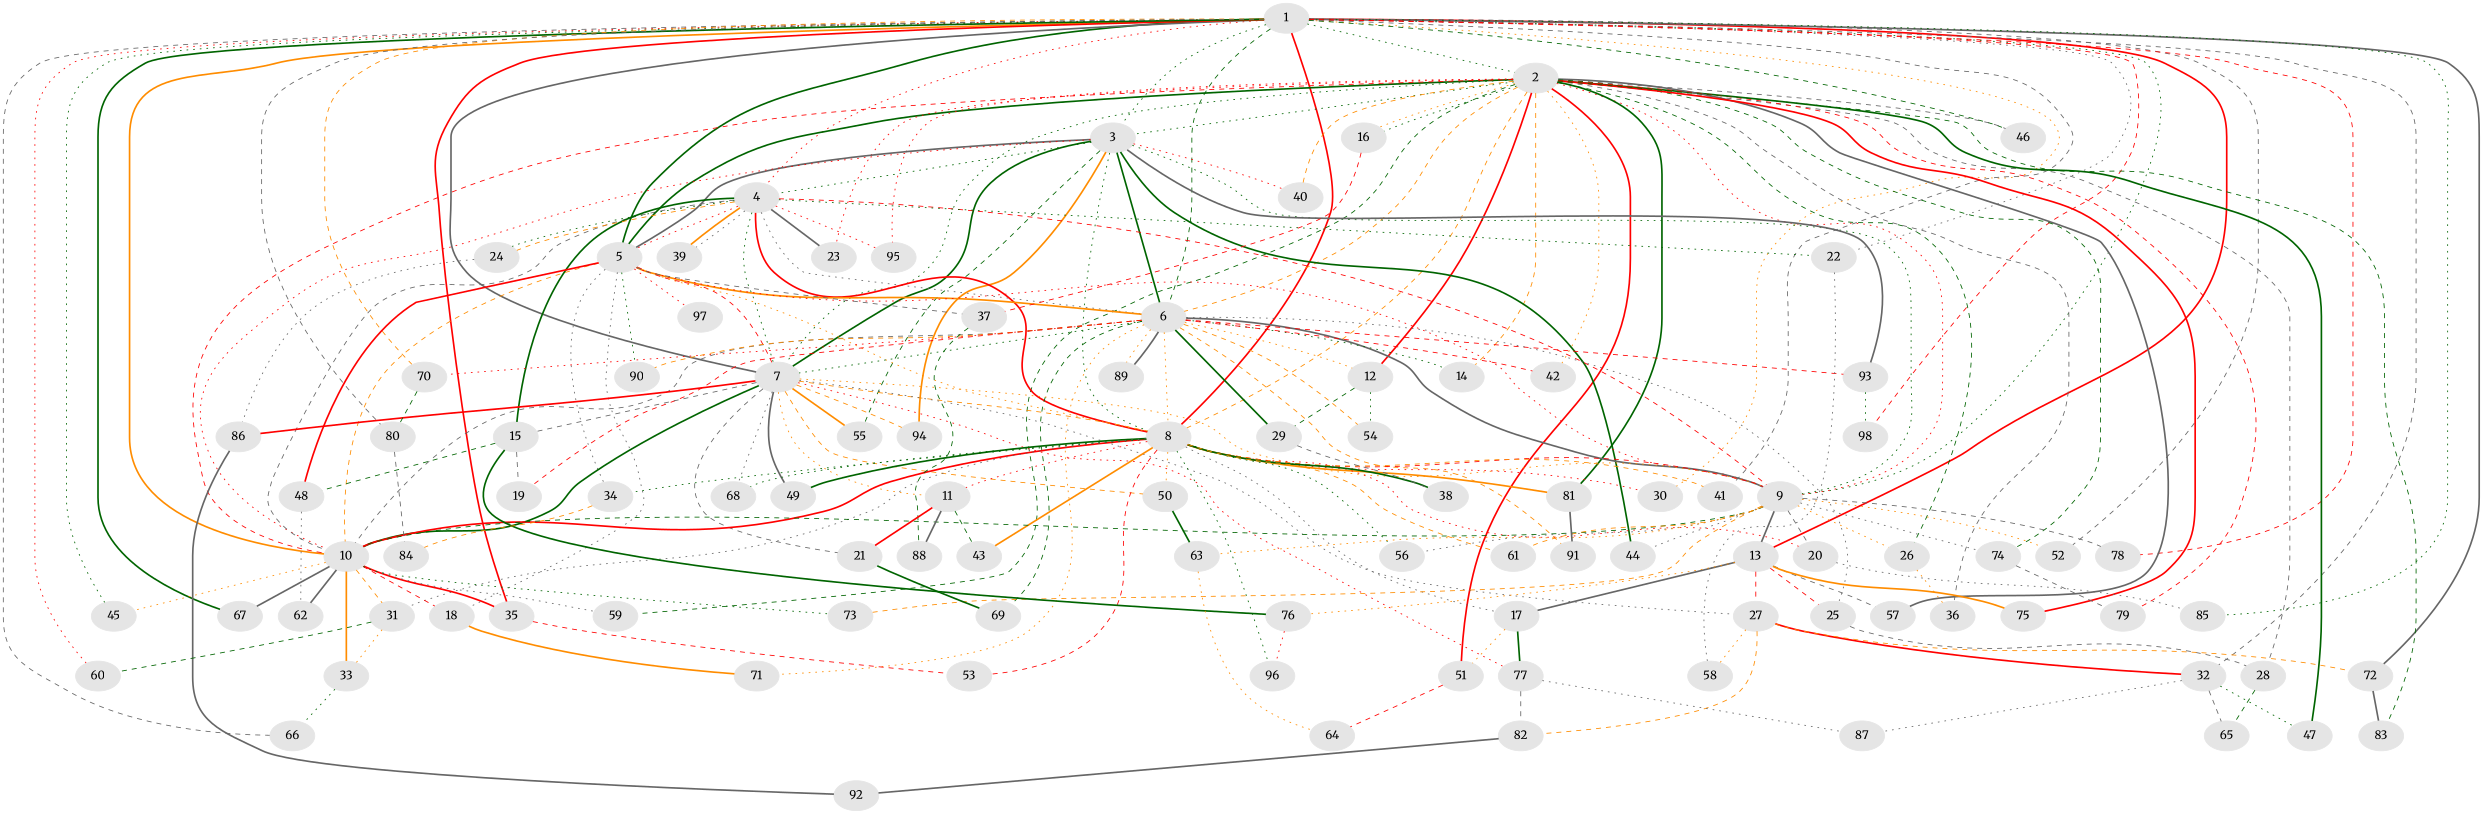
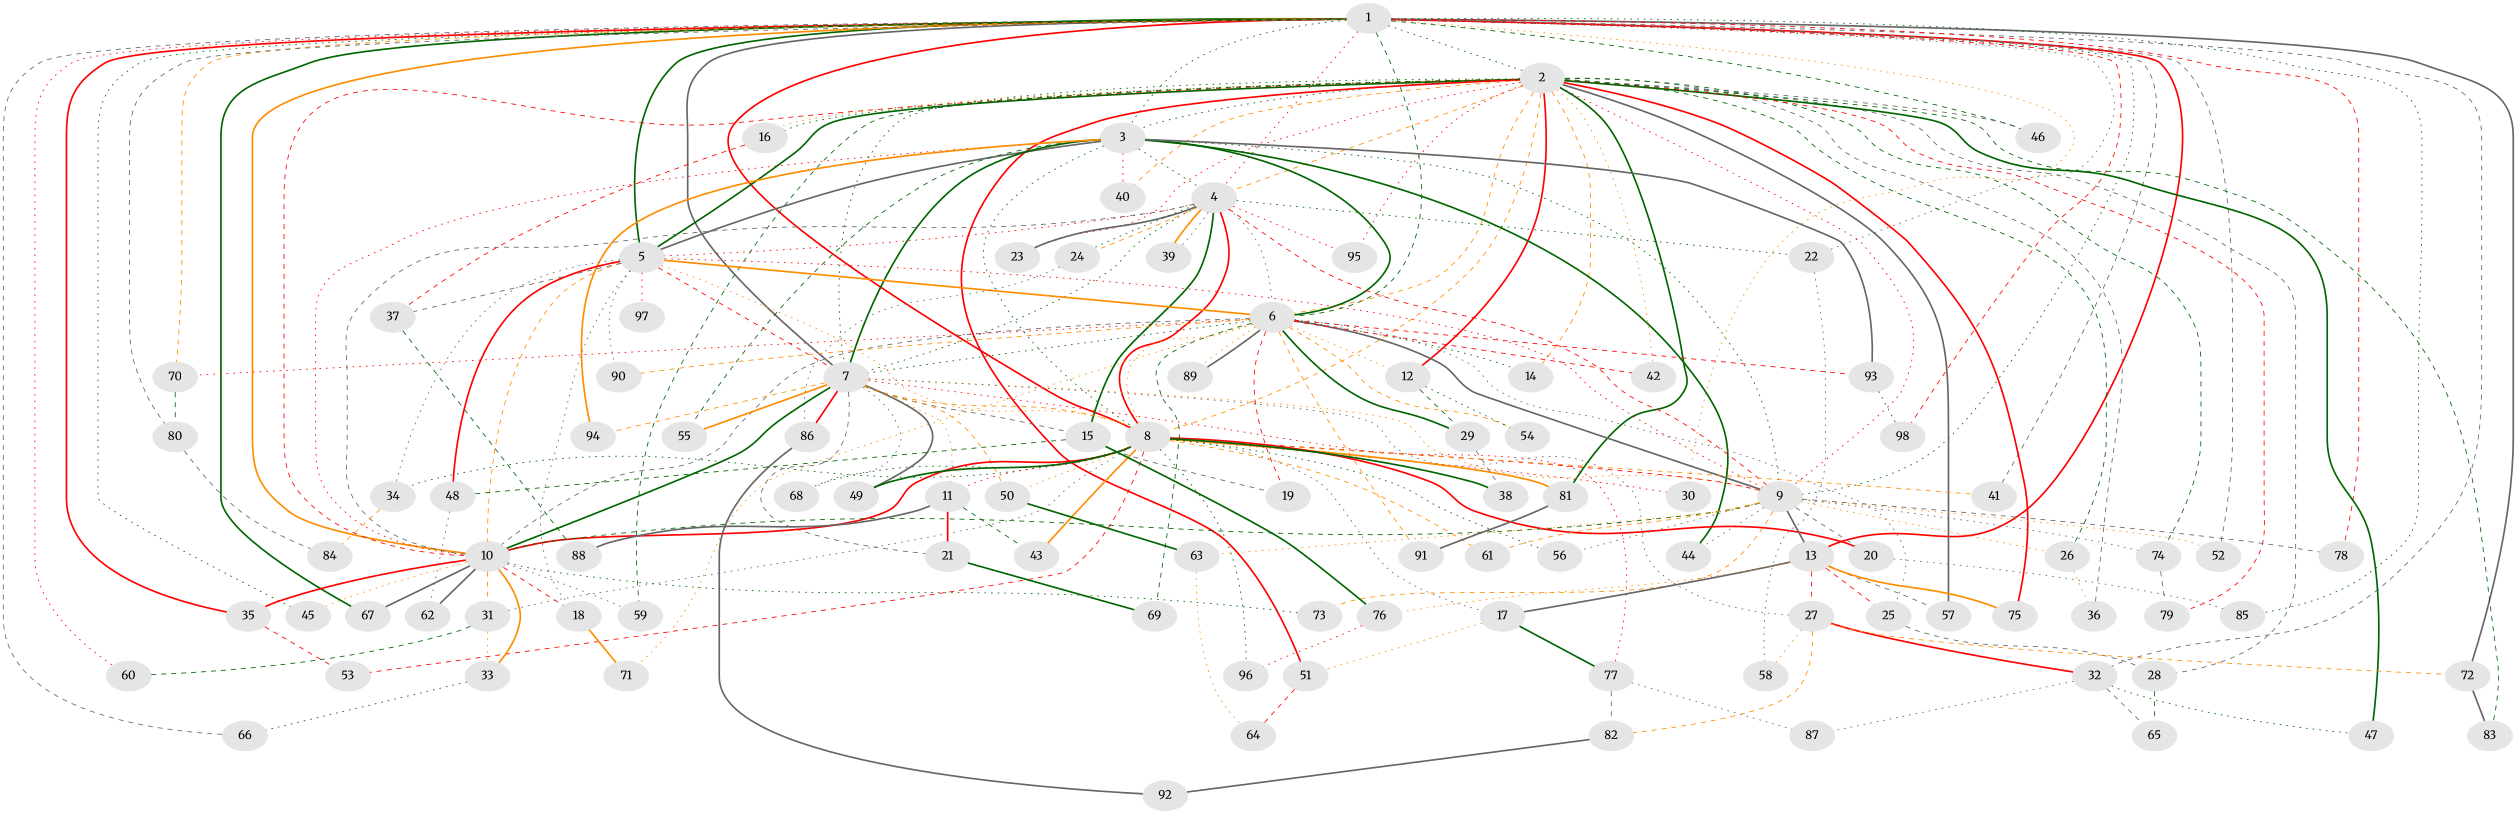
none -> (1378, 138)
(628, 317) -> (610, 314)
(1470, 529) -> (1490, 515)
